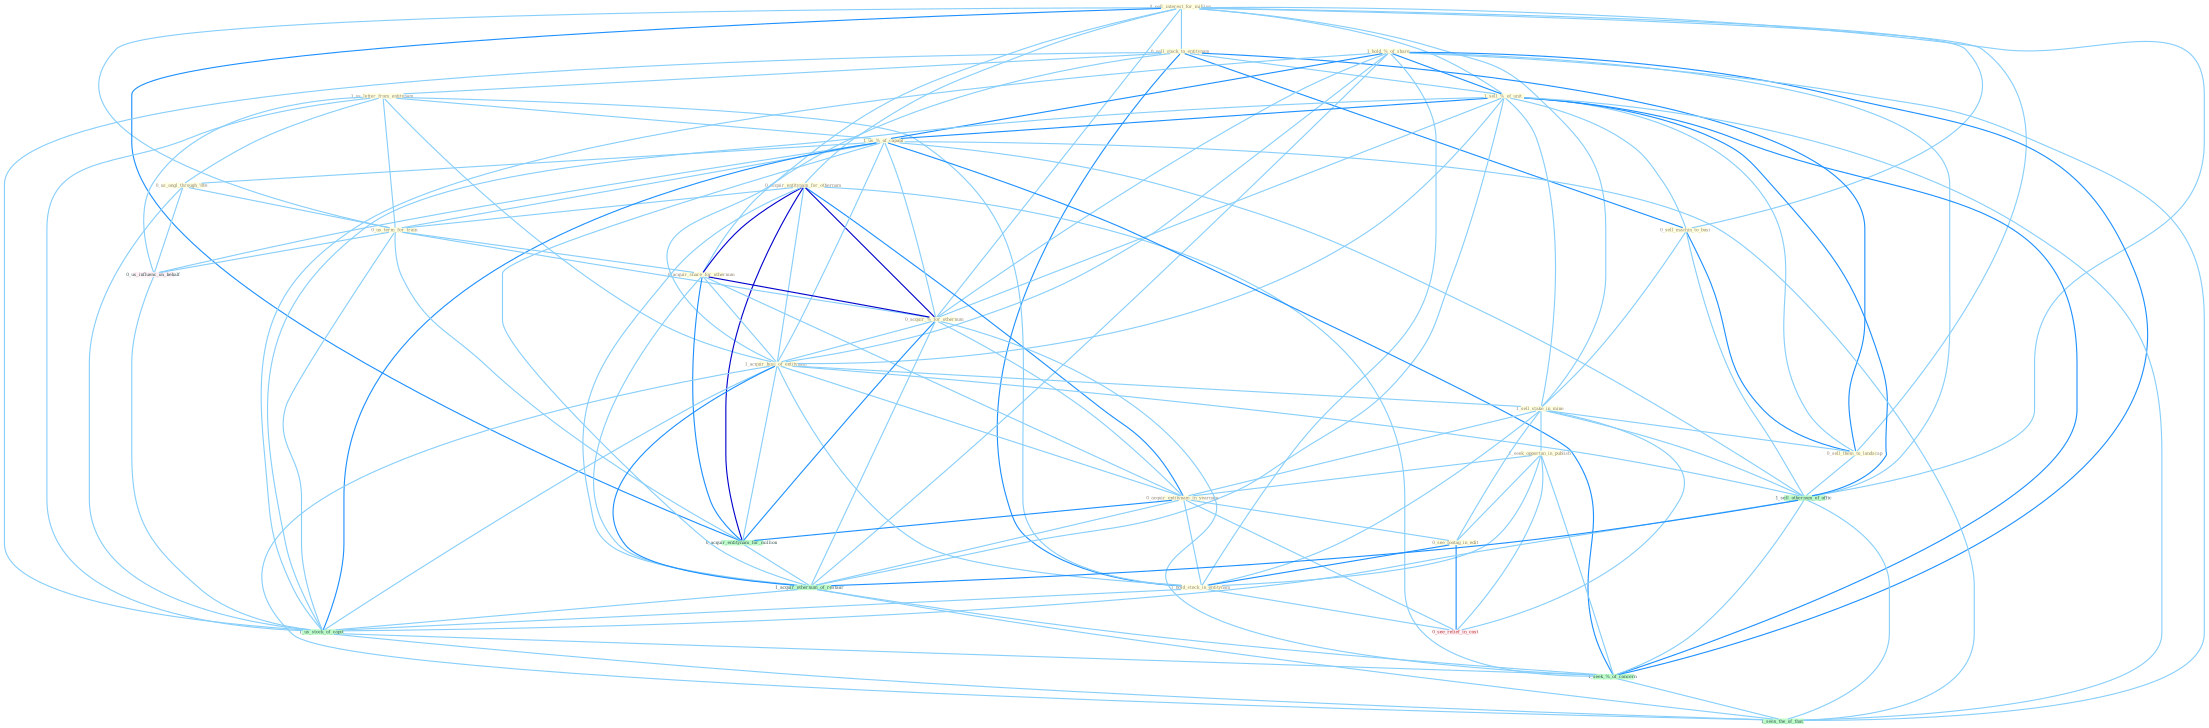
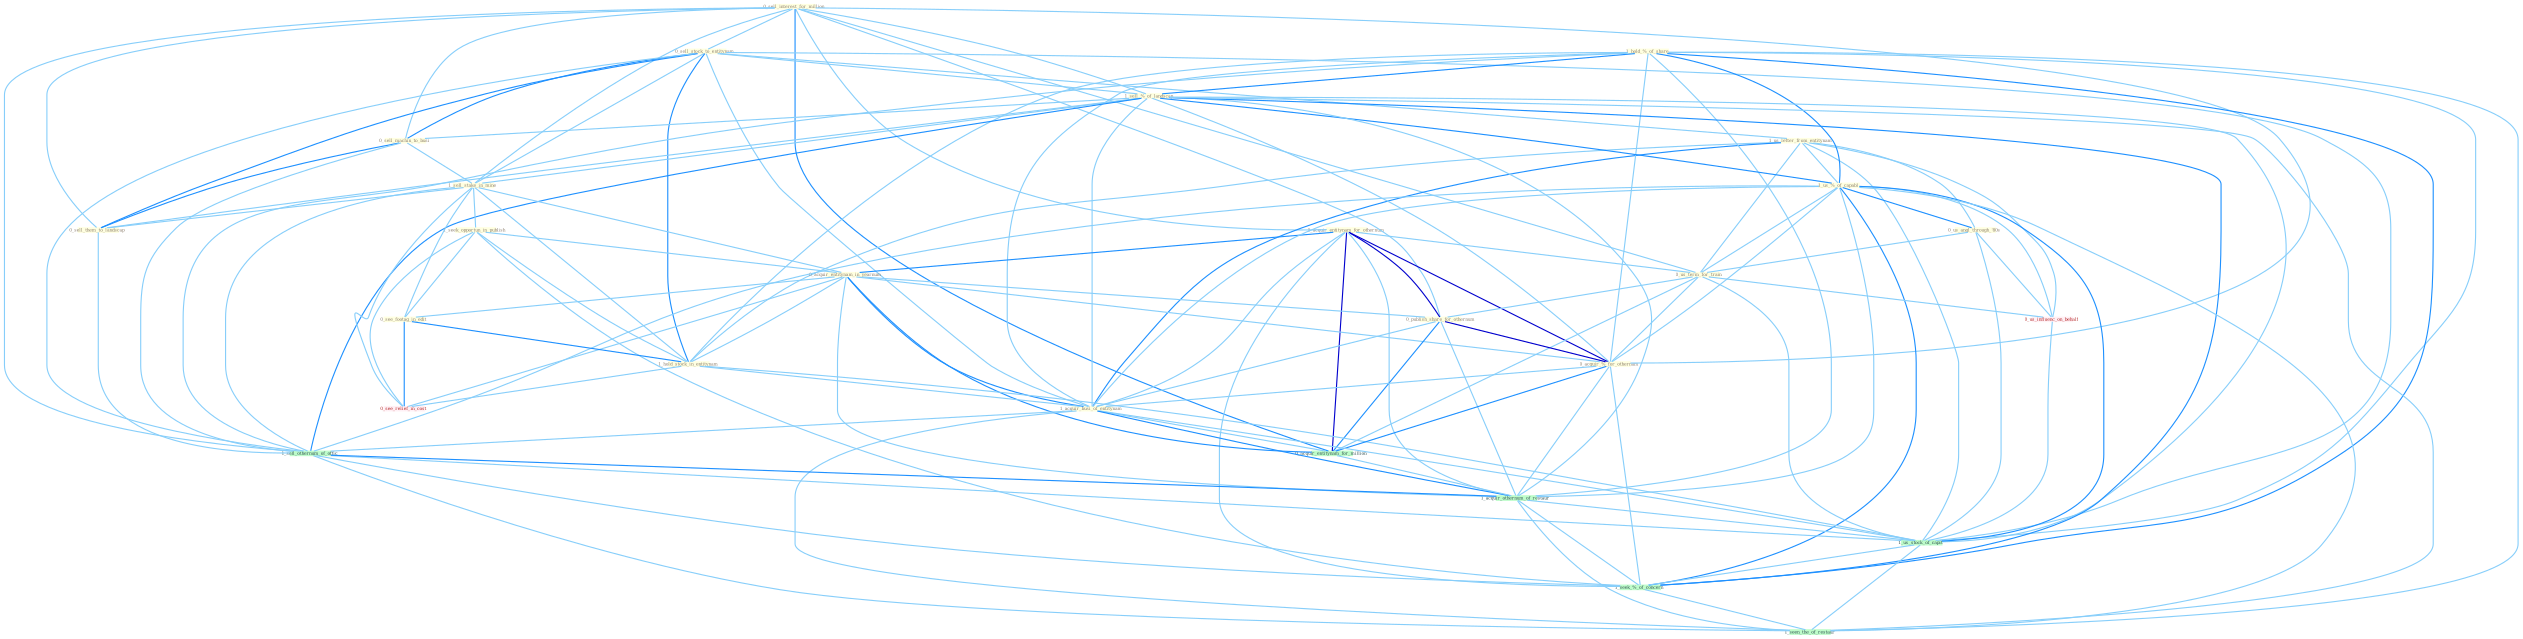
(1504, 96) -> (1149, 96)
(567, 161) -> (1907, 208)
none -> (170, 167)
(580, 272) -> (1364, 208)
(154, 275) -> (2052, 319)
(702, 275) -> (1440, 319)
(1159, 386) -> (590, 118)
(980, 431) -> (952, 367)
(1783, 721) -> (1810, 632)
